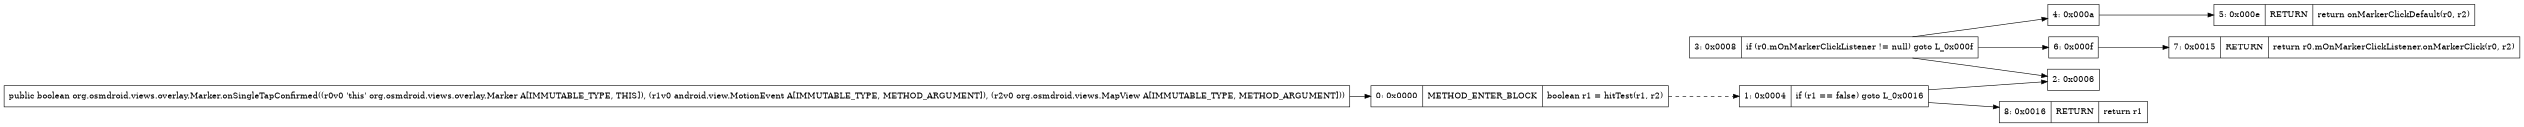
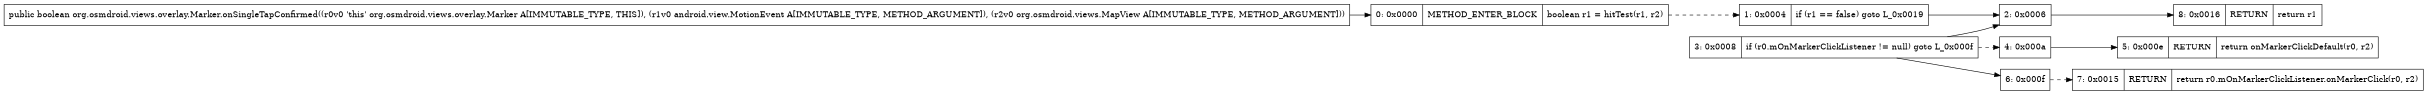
(1977, 28) -> (1986, 47)
(2131, 47) -> (2058, 80)
(1860, 96) -> (1860, 15)
(1961, 105) -> (2109, 15)
